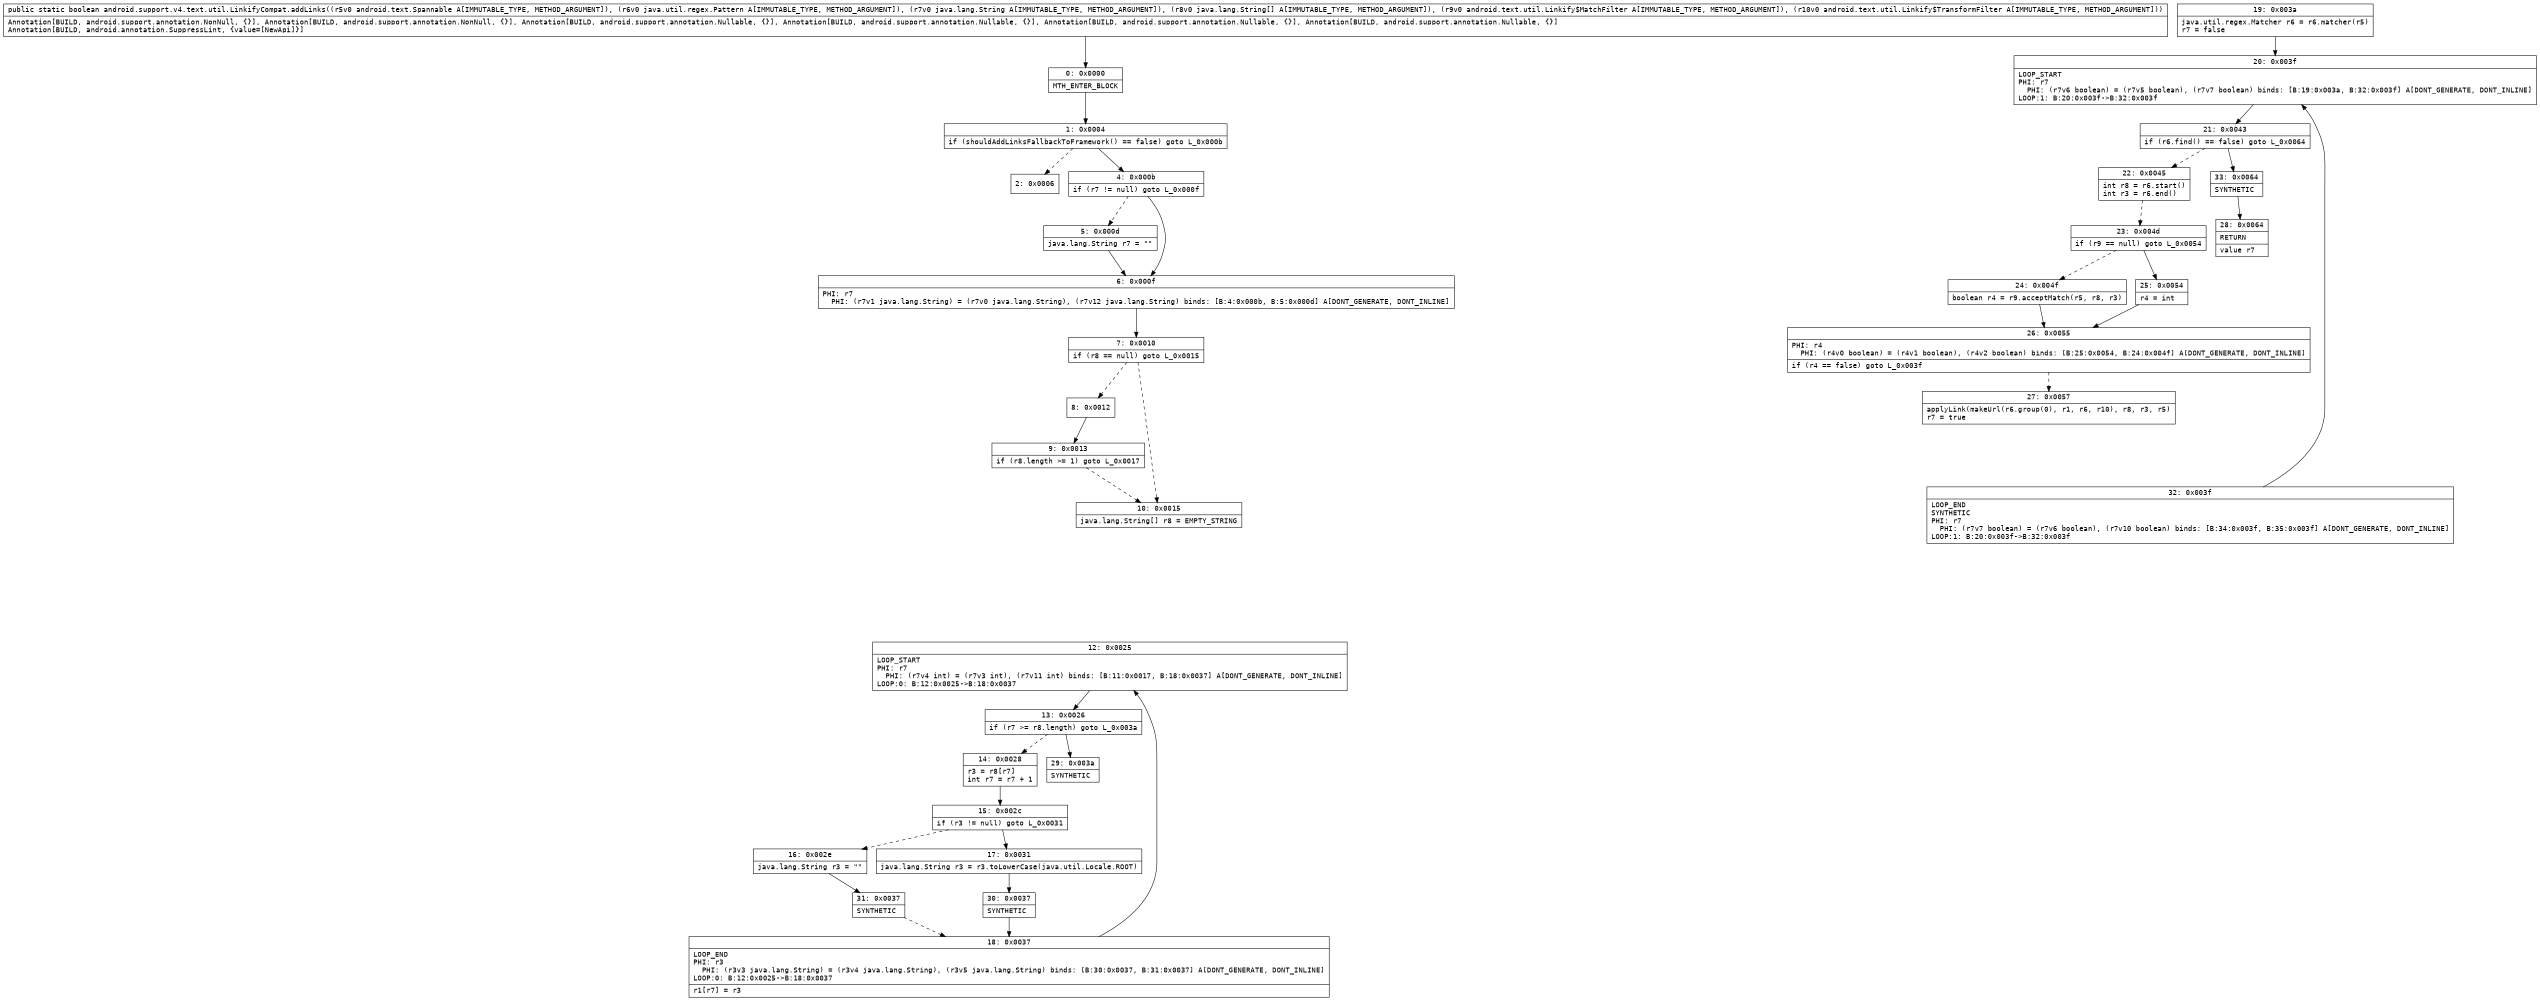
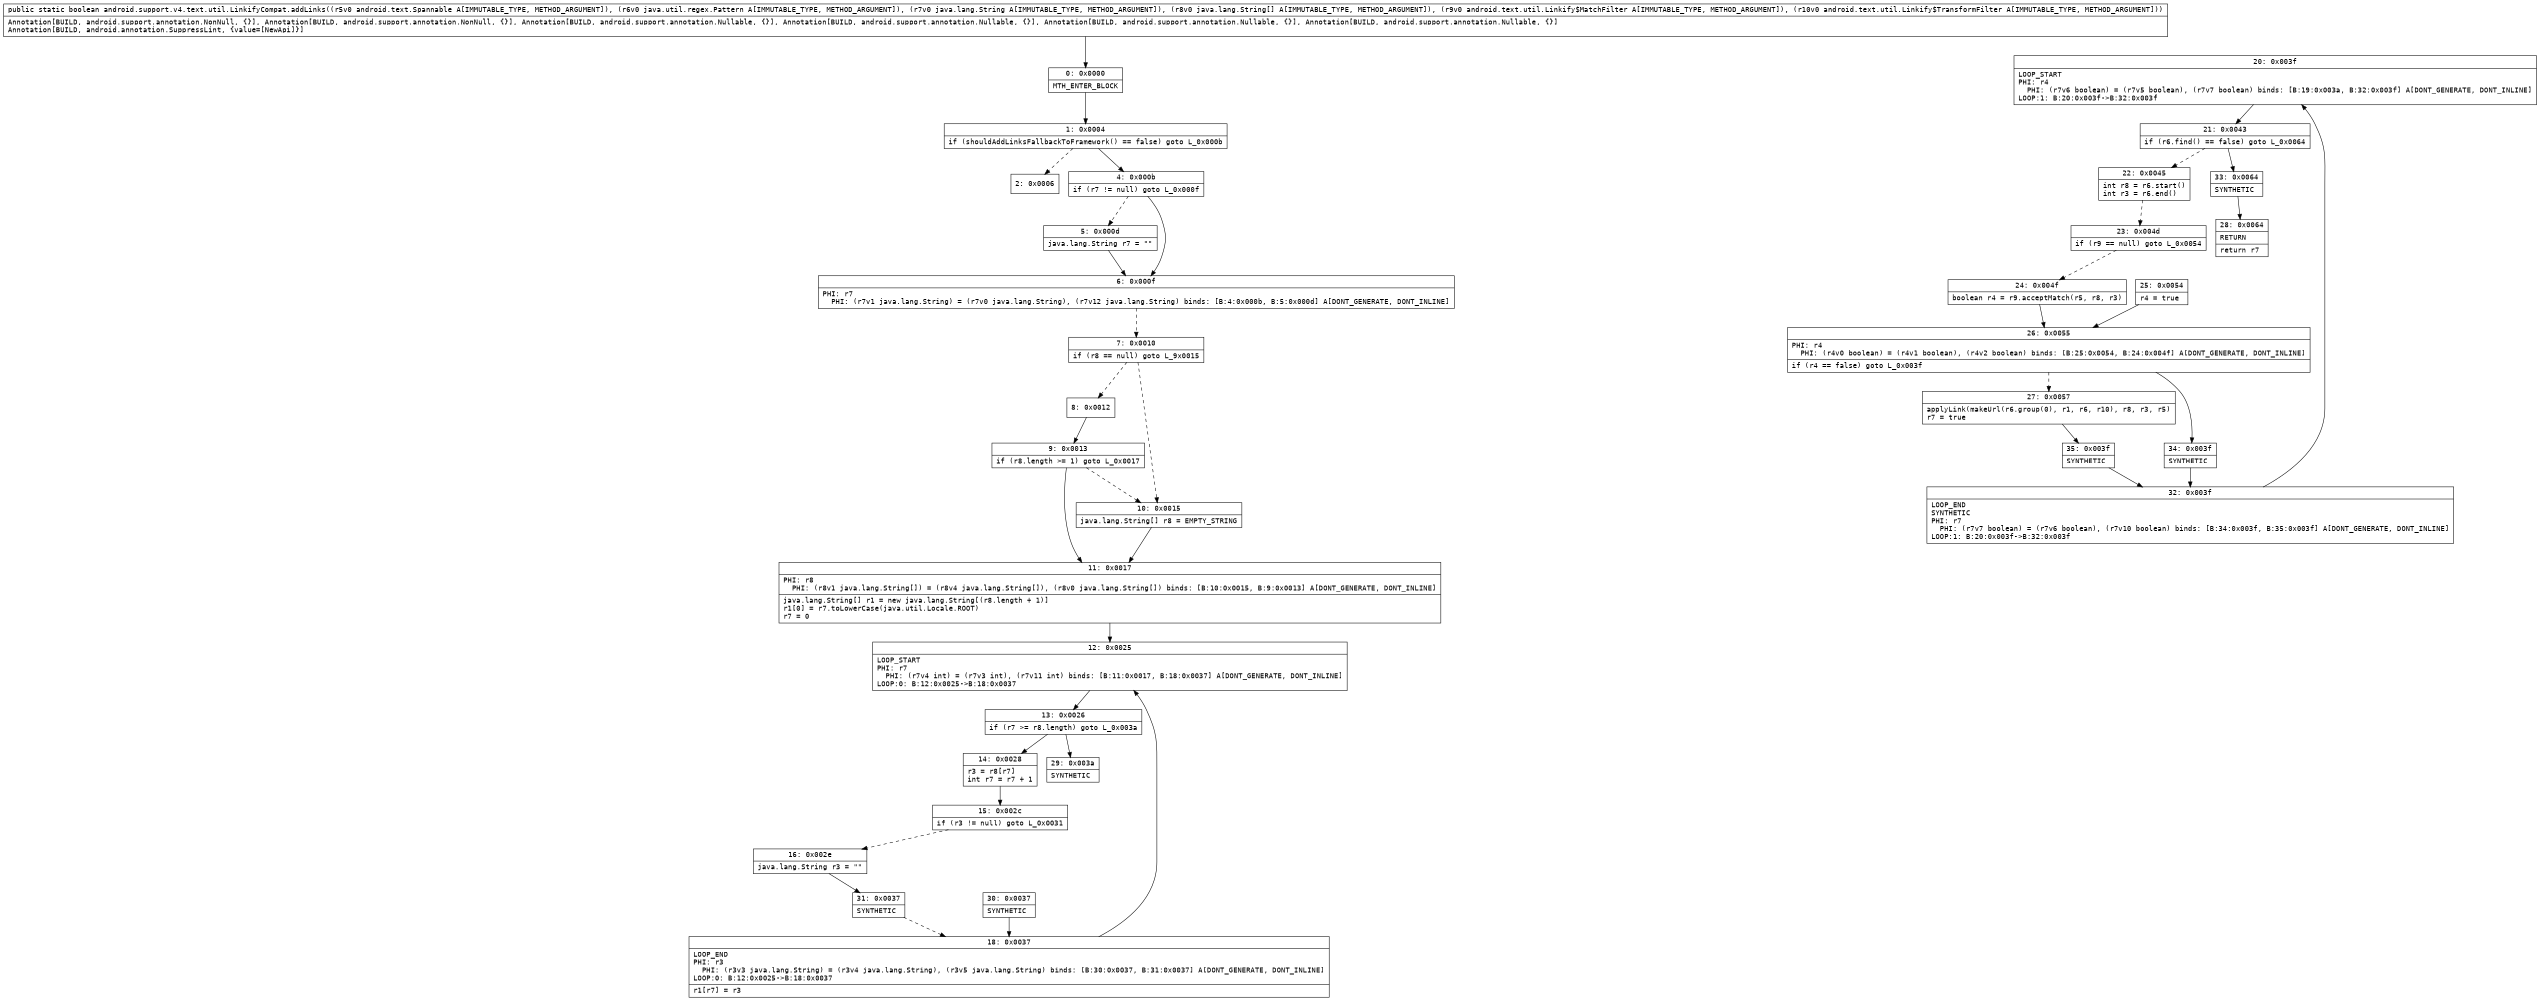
(2275, 20) -> none
(2036, 82) -> (2036, 82)
(2238, 250) -> (2240, 250)
(2149, 263) -> none
(2158, 298) -> (2160, 298)
(1136, 320) -> (1136, 320)
(1136, 356) -> (1136, 356)
none -> (2088, 455)
none -> (2190, 455)
none -> (1110, 593)
(1037, 742) -> (1037, 742)
(1009, 861) -> none
